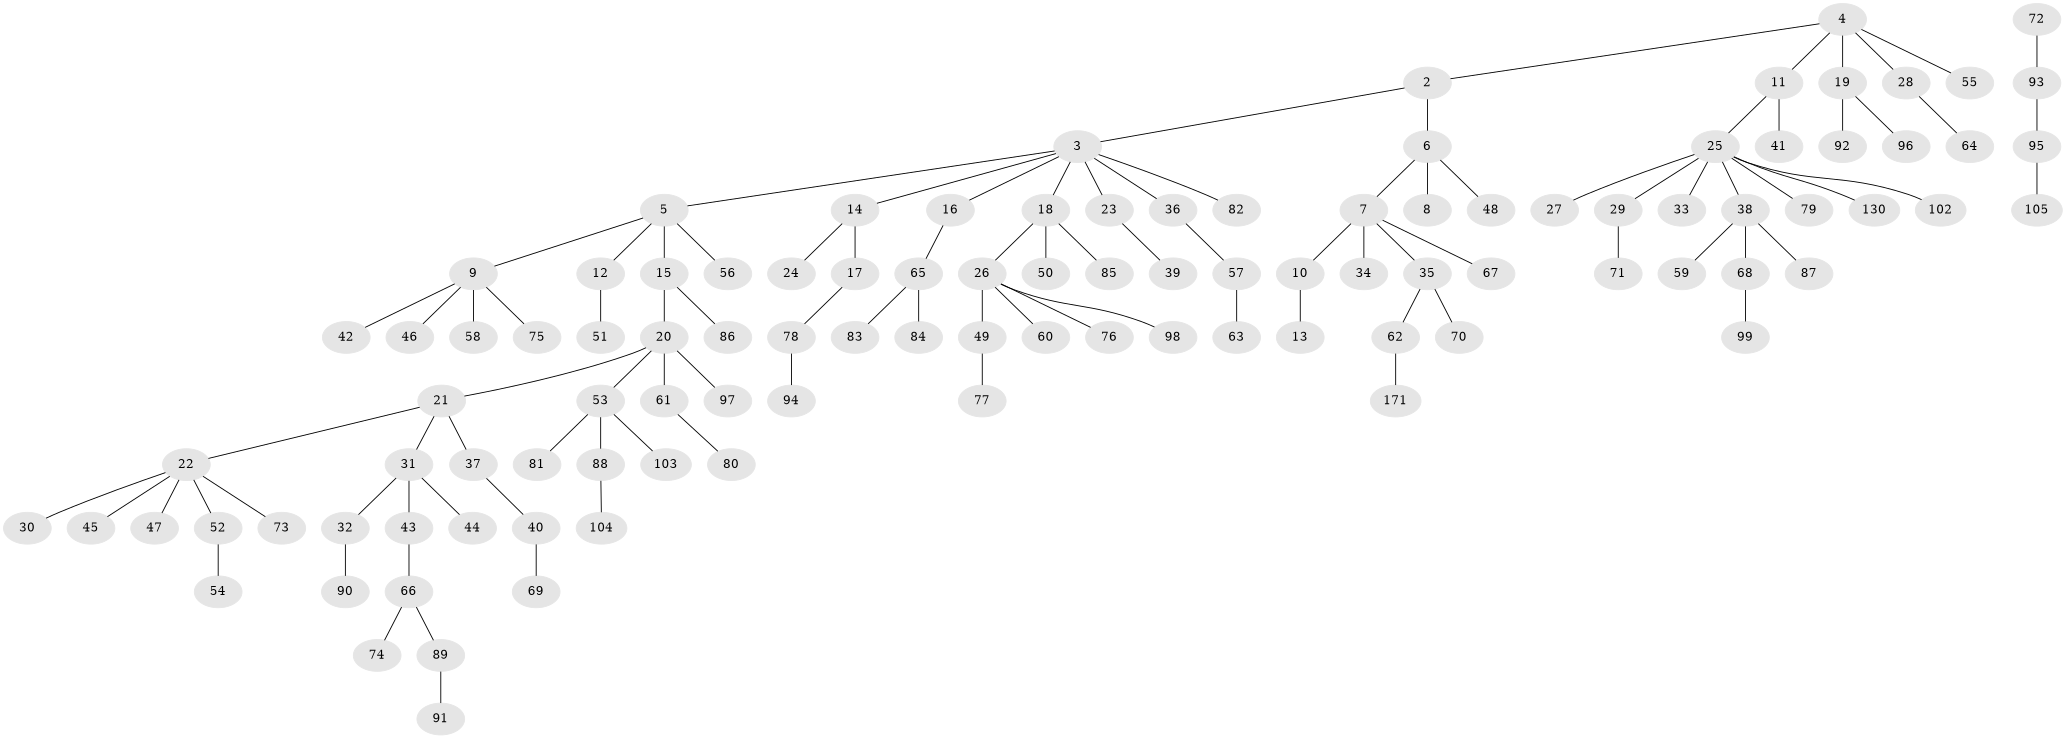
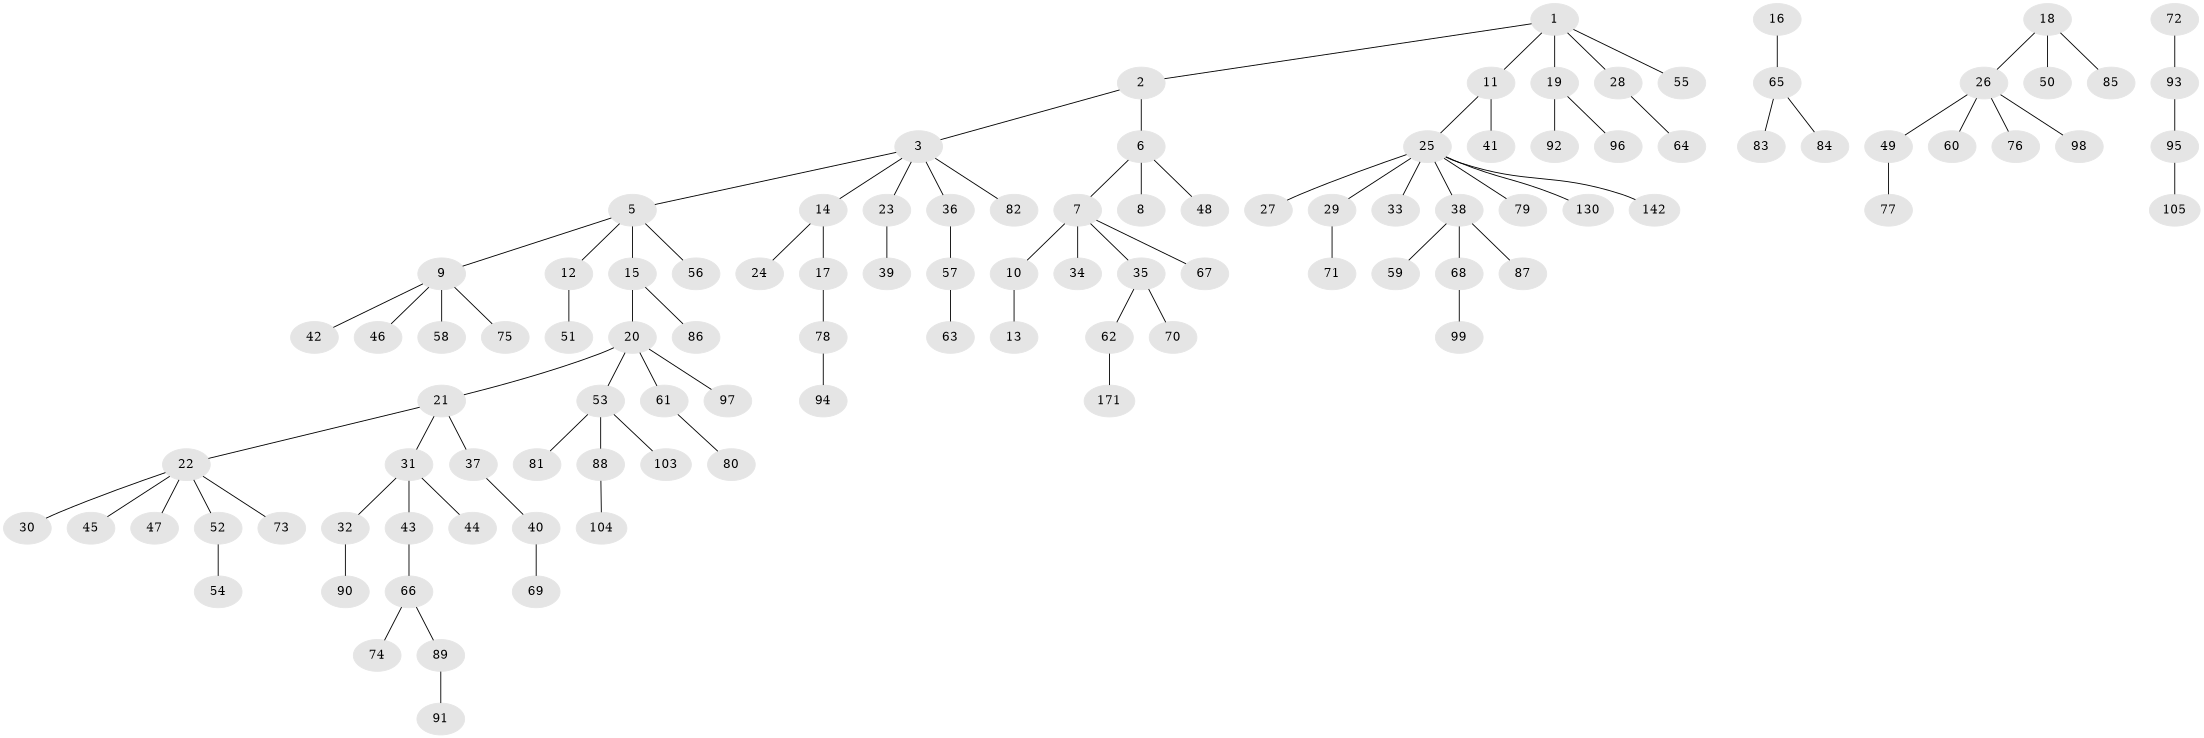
(1843, 19) -> (1555, 19)
(1014, 178) -> none
(1062, 178) -> none
(1941, 210) -> (1654, 210)
